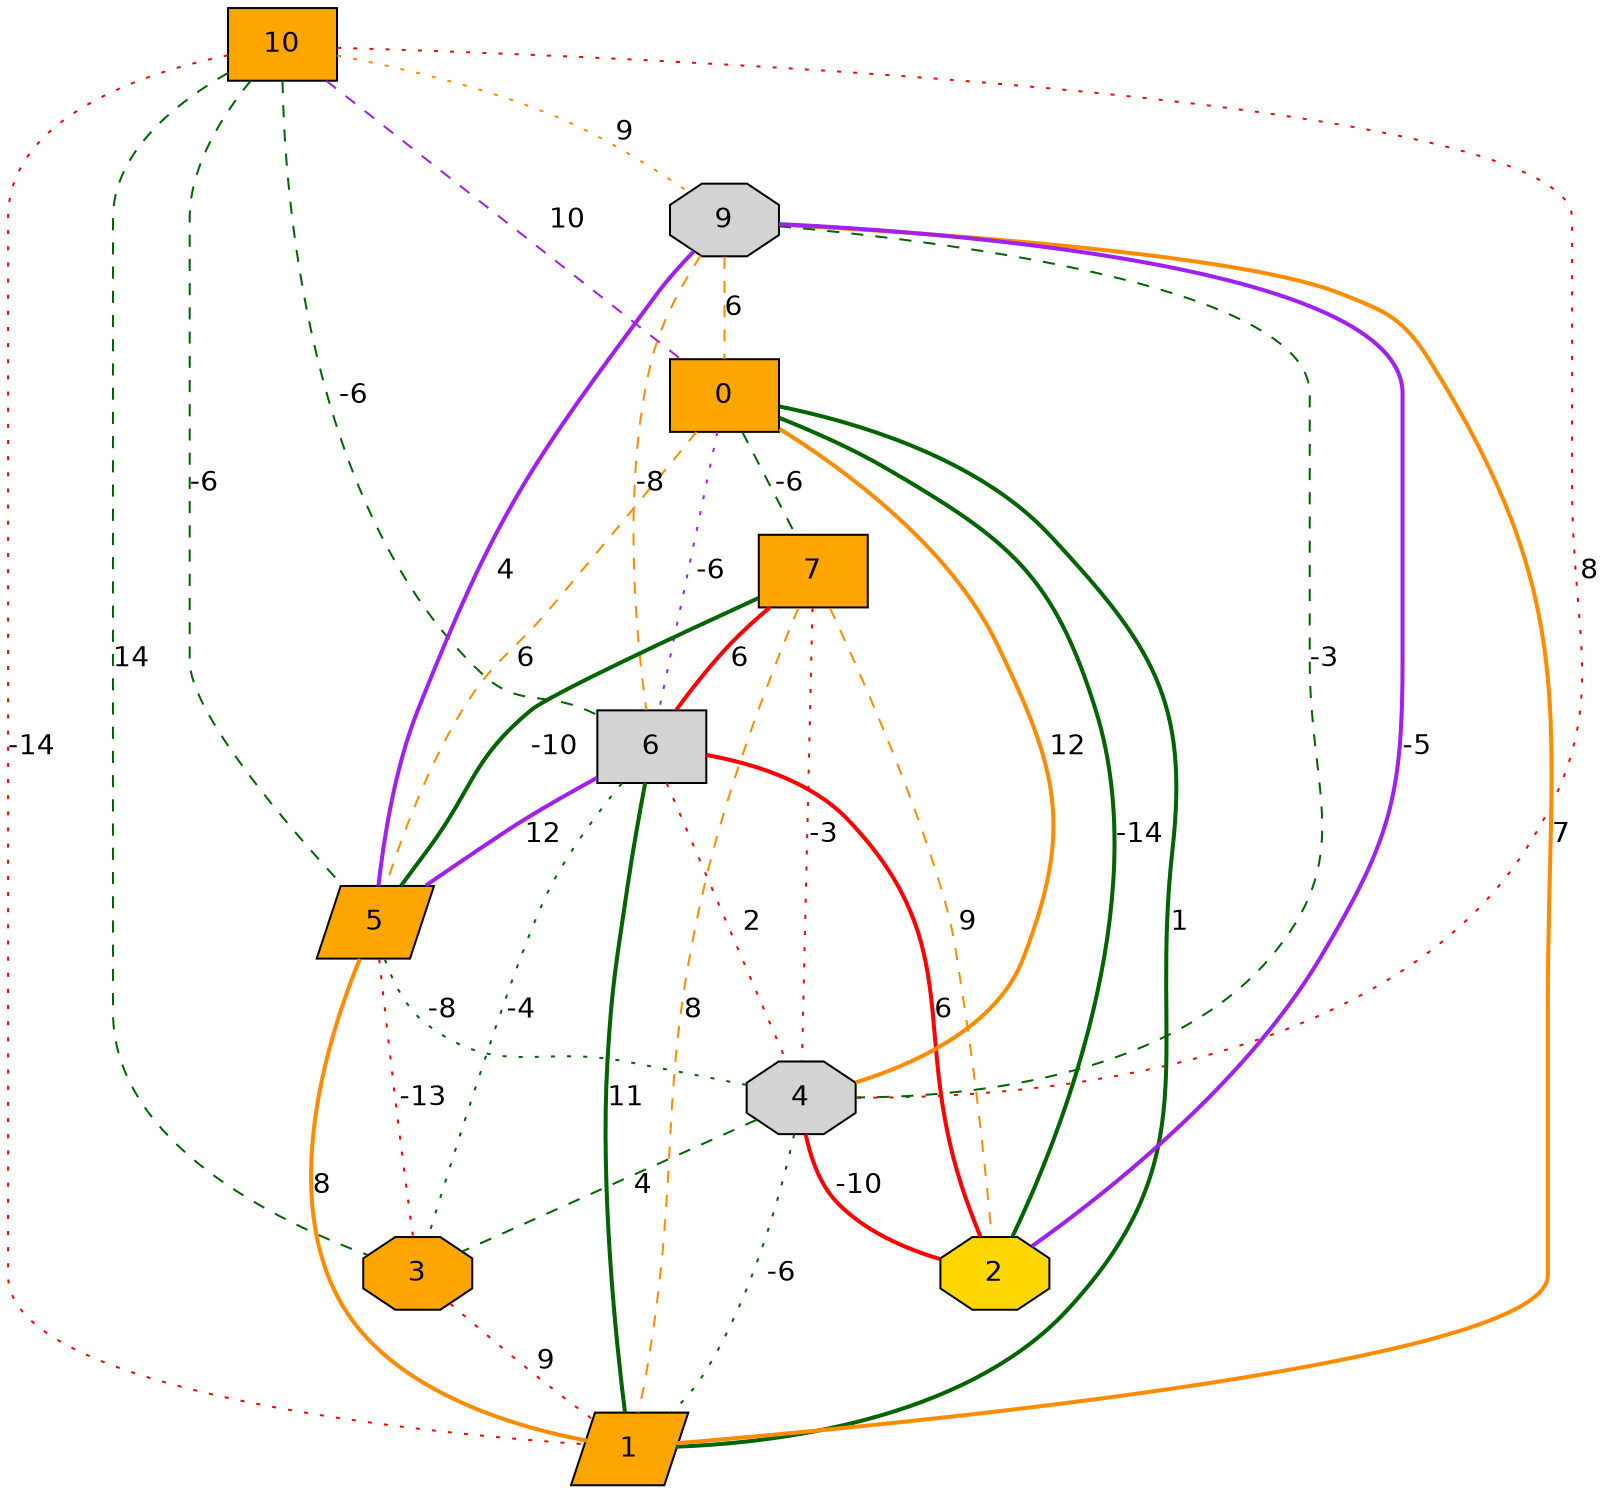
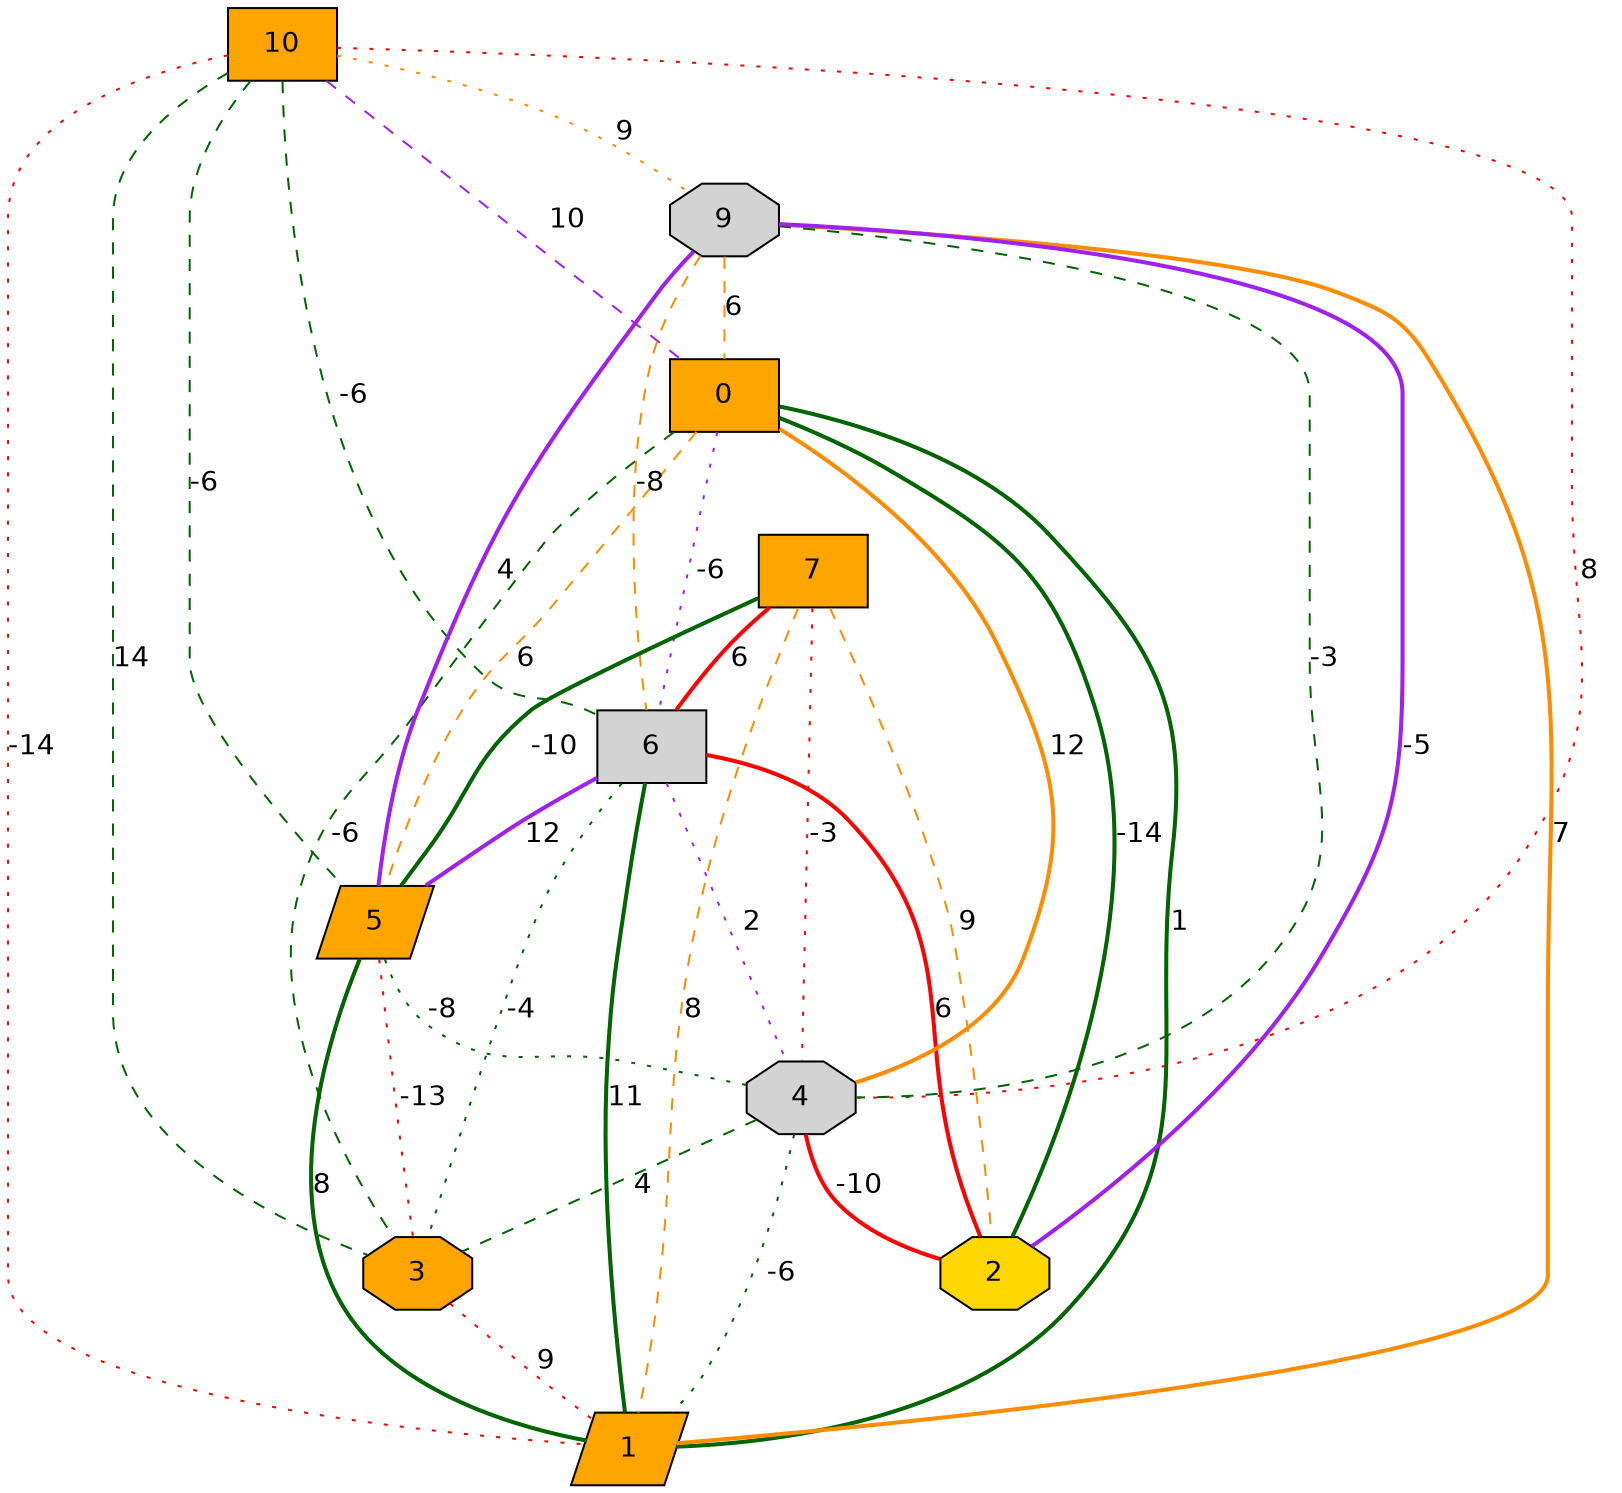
(769, 483) -> (352, 790)
(727, 922) -> (727, 922)
(328, 1273) -> (328, 1273)
